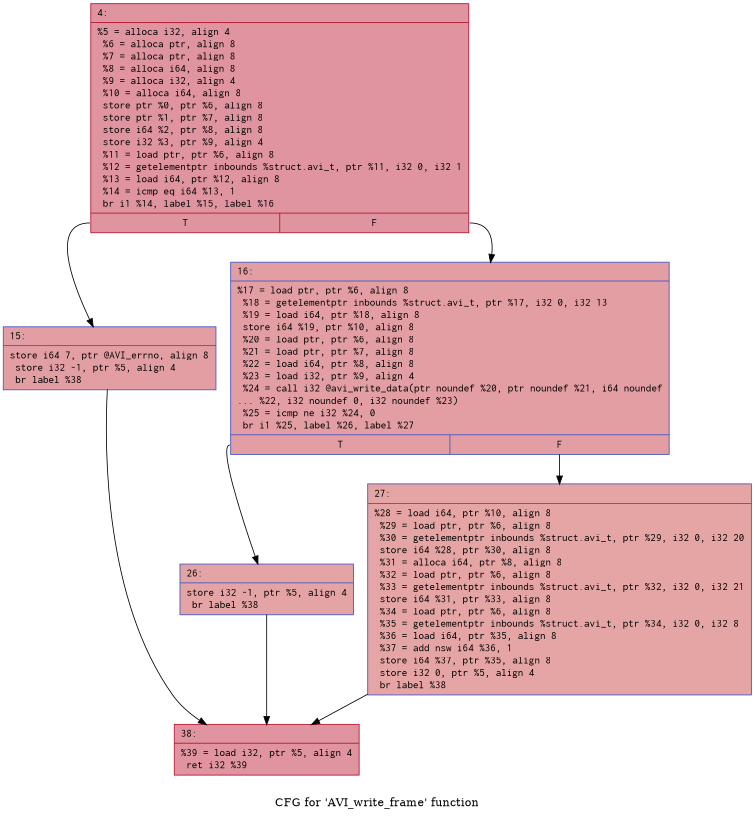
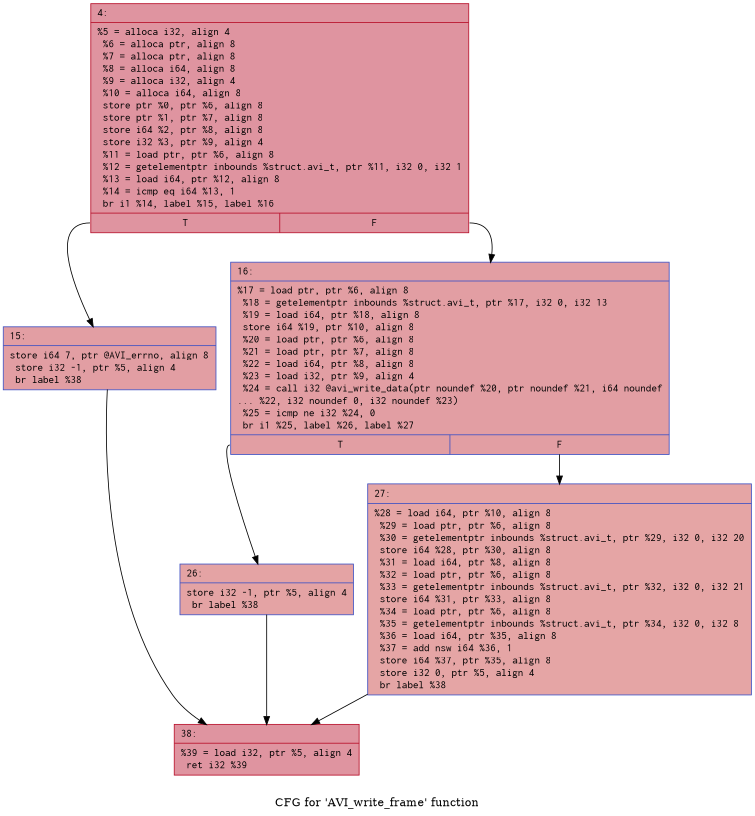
(468, 562) -> (463, 562)
